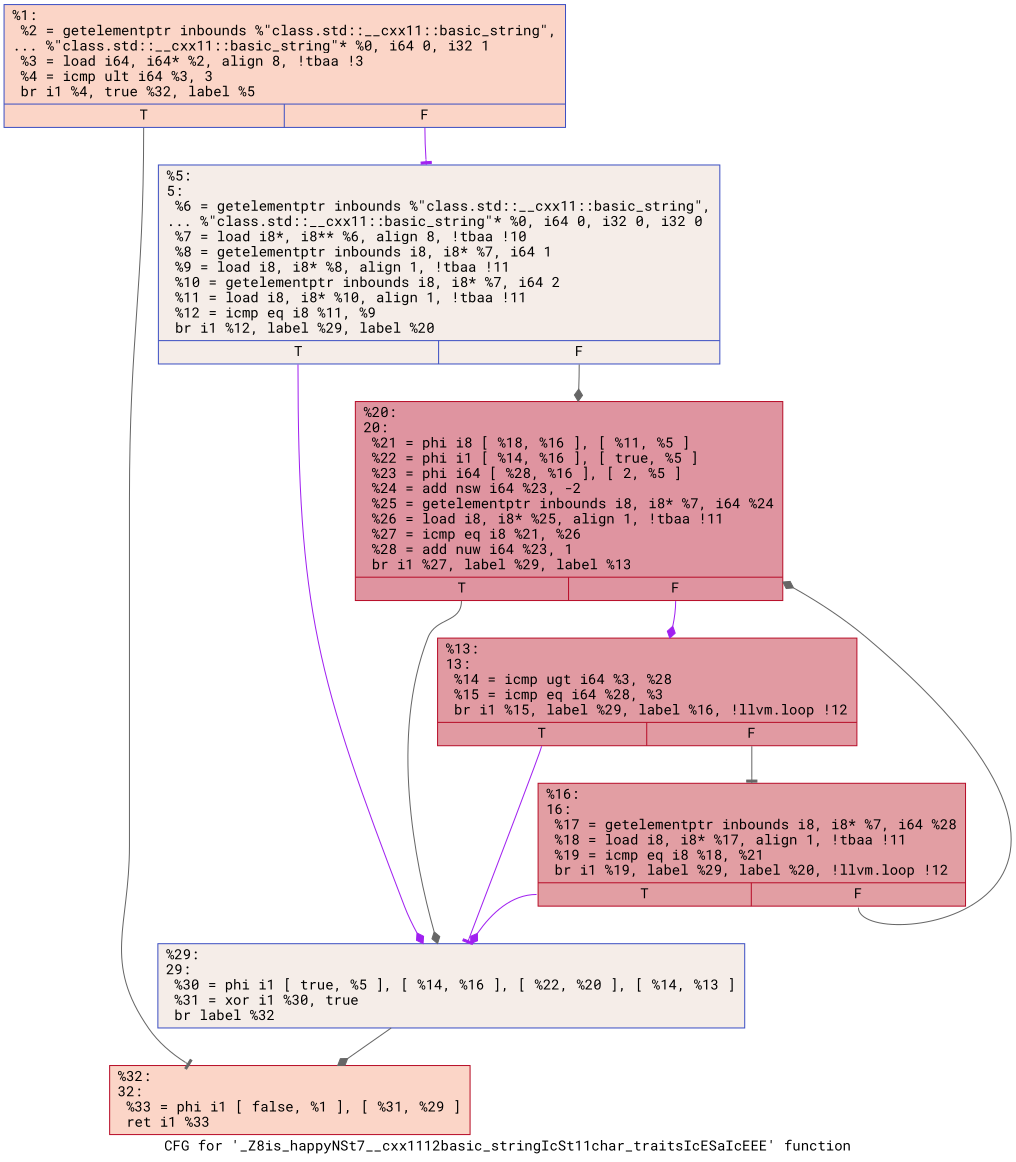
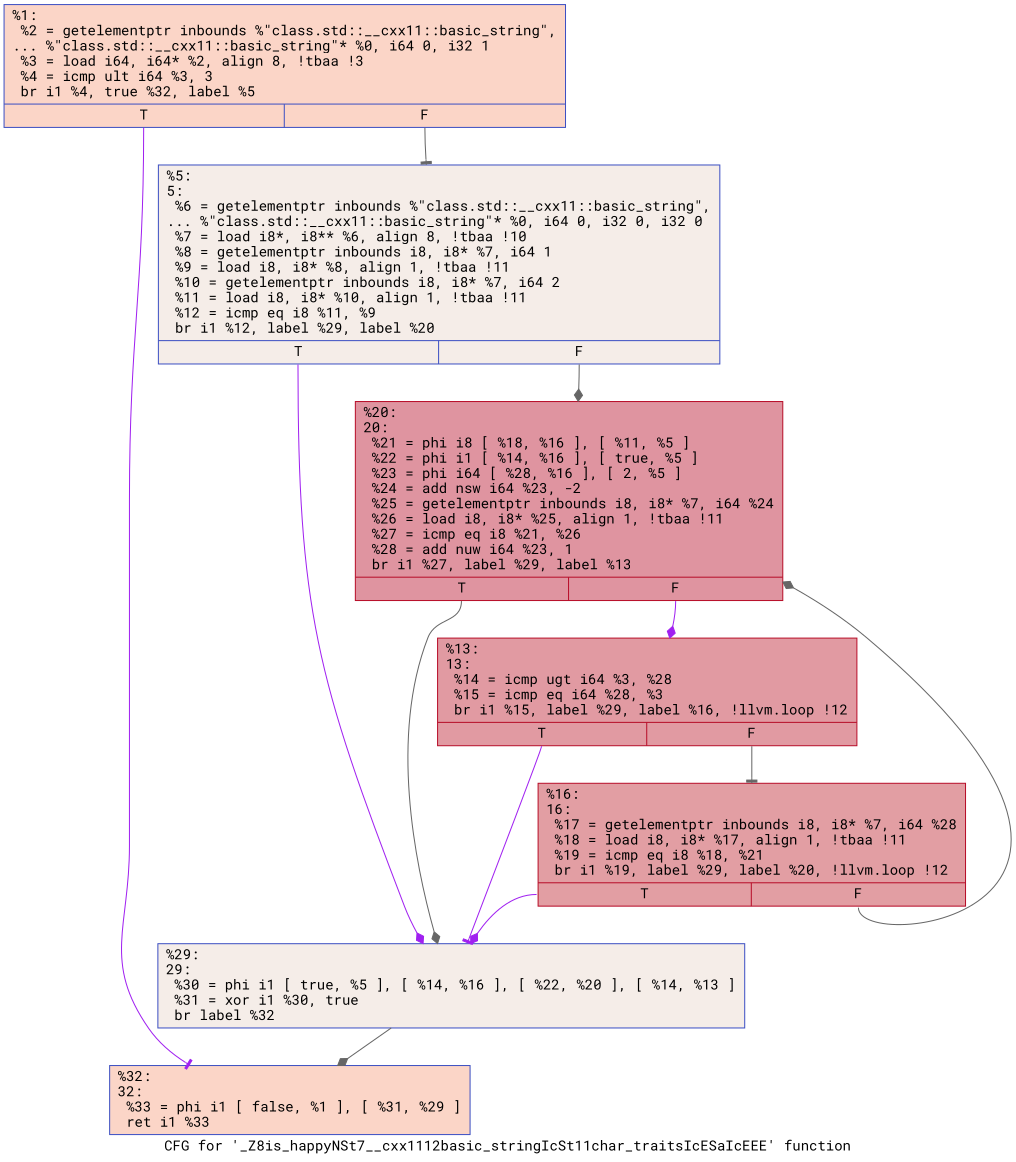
(425, 144) -> (425, 144)
(129, 606) -> (129, 606)
(290, 1100) -> (290, 1100)
